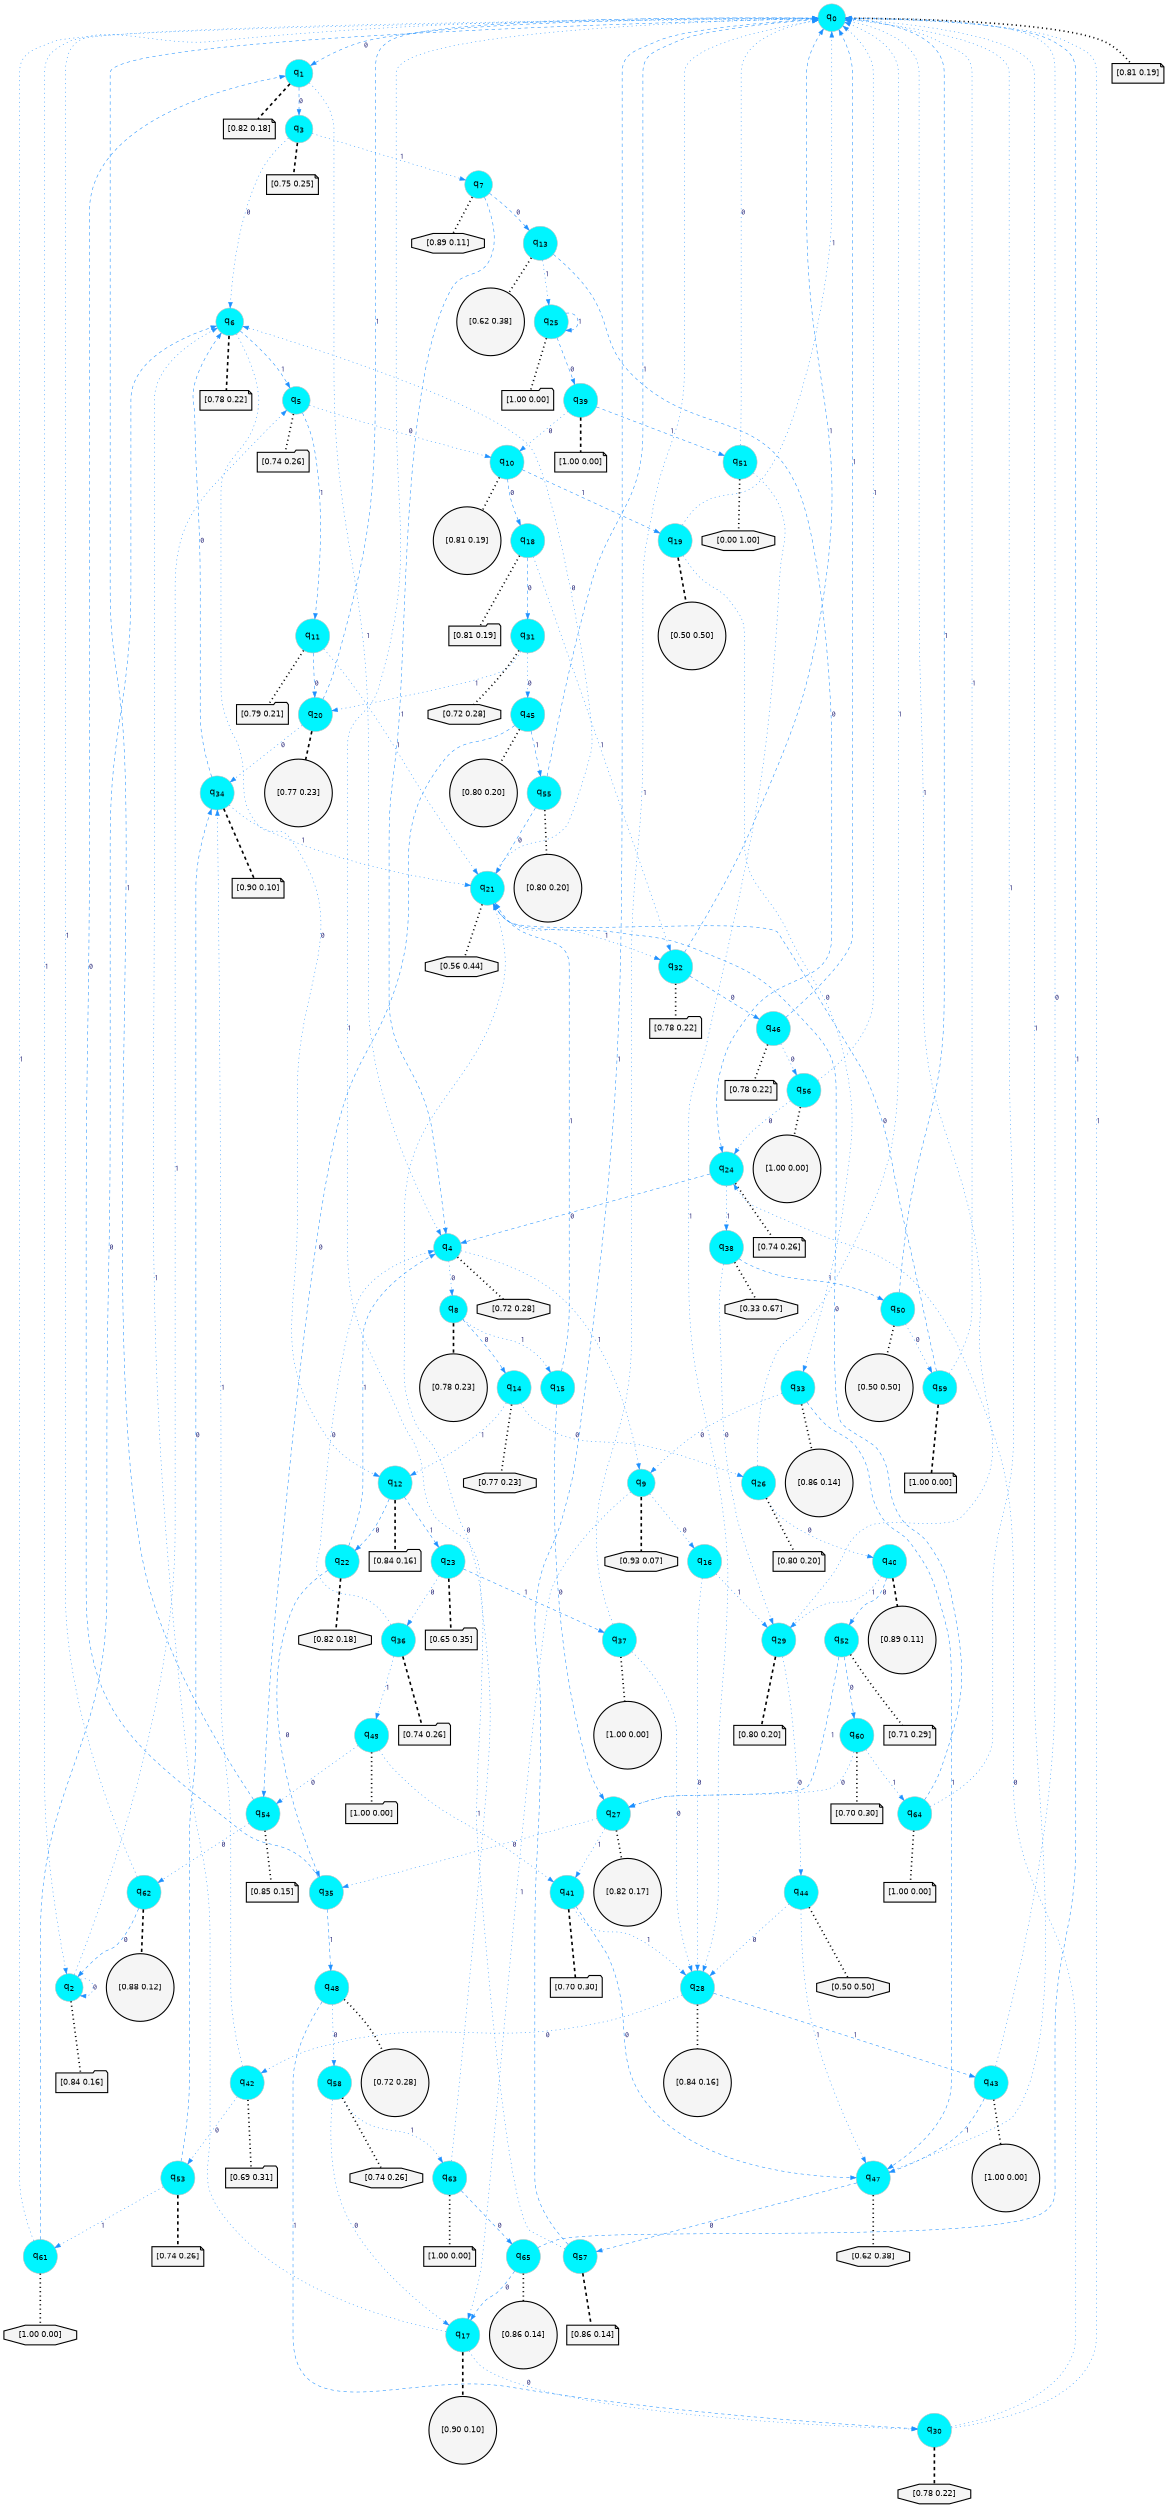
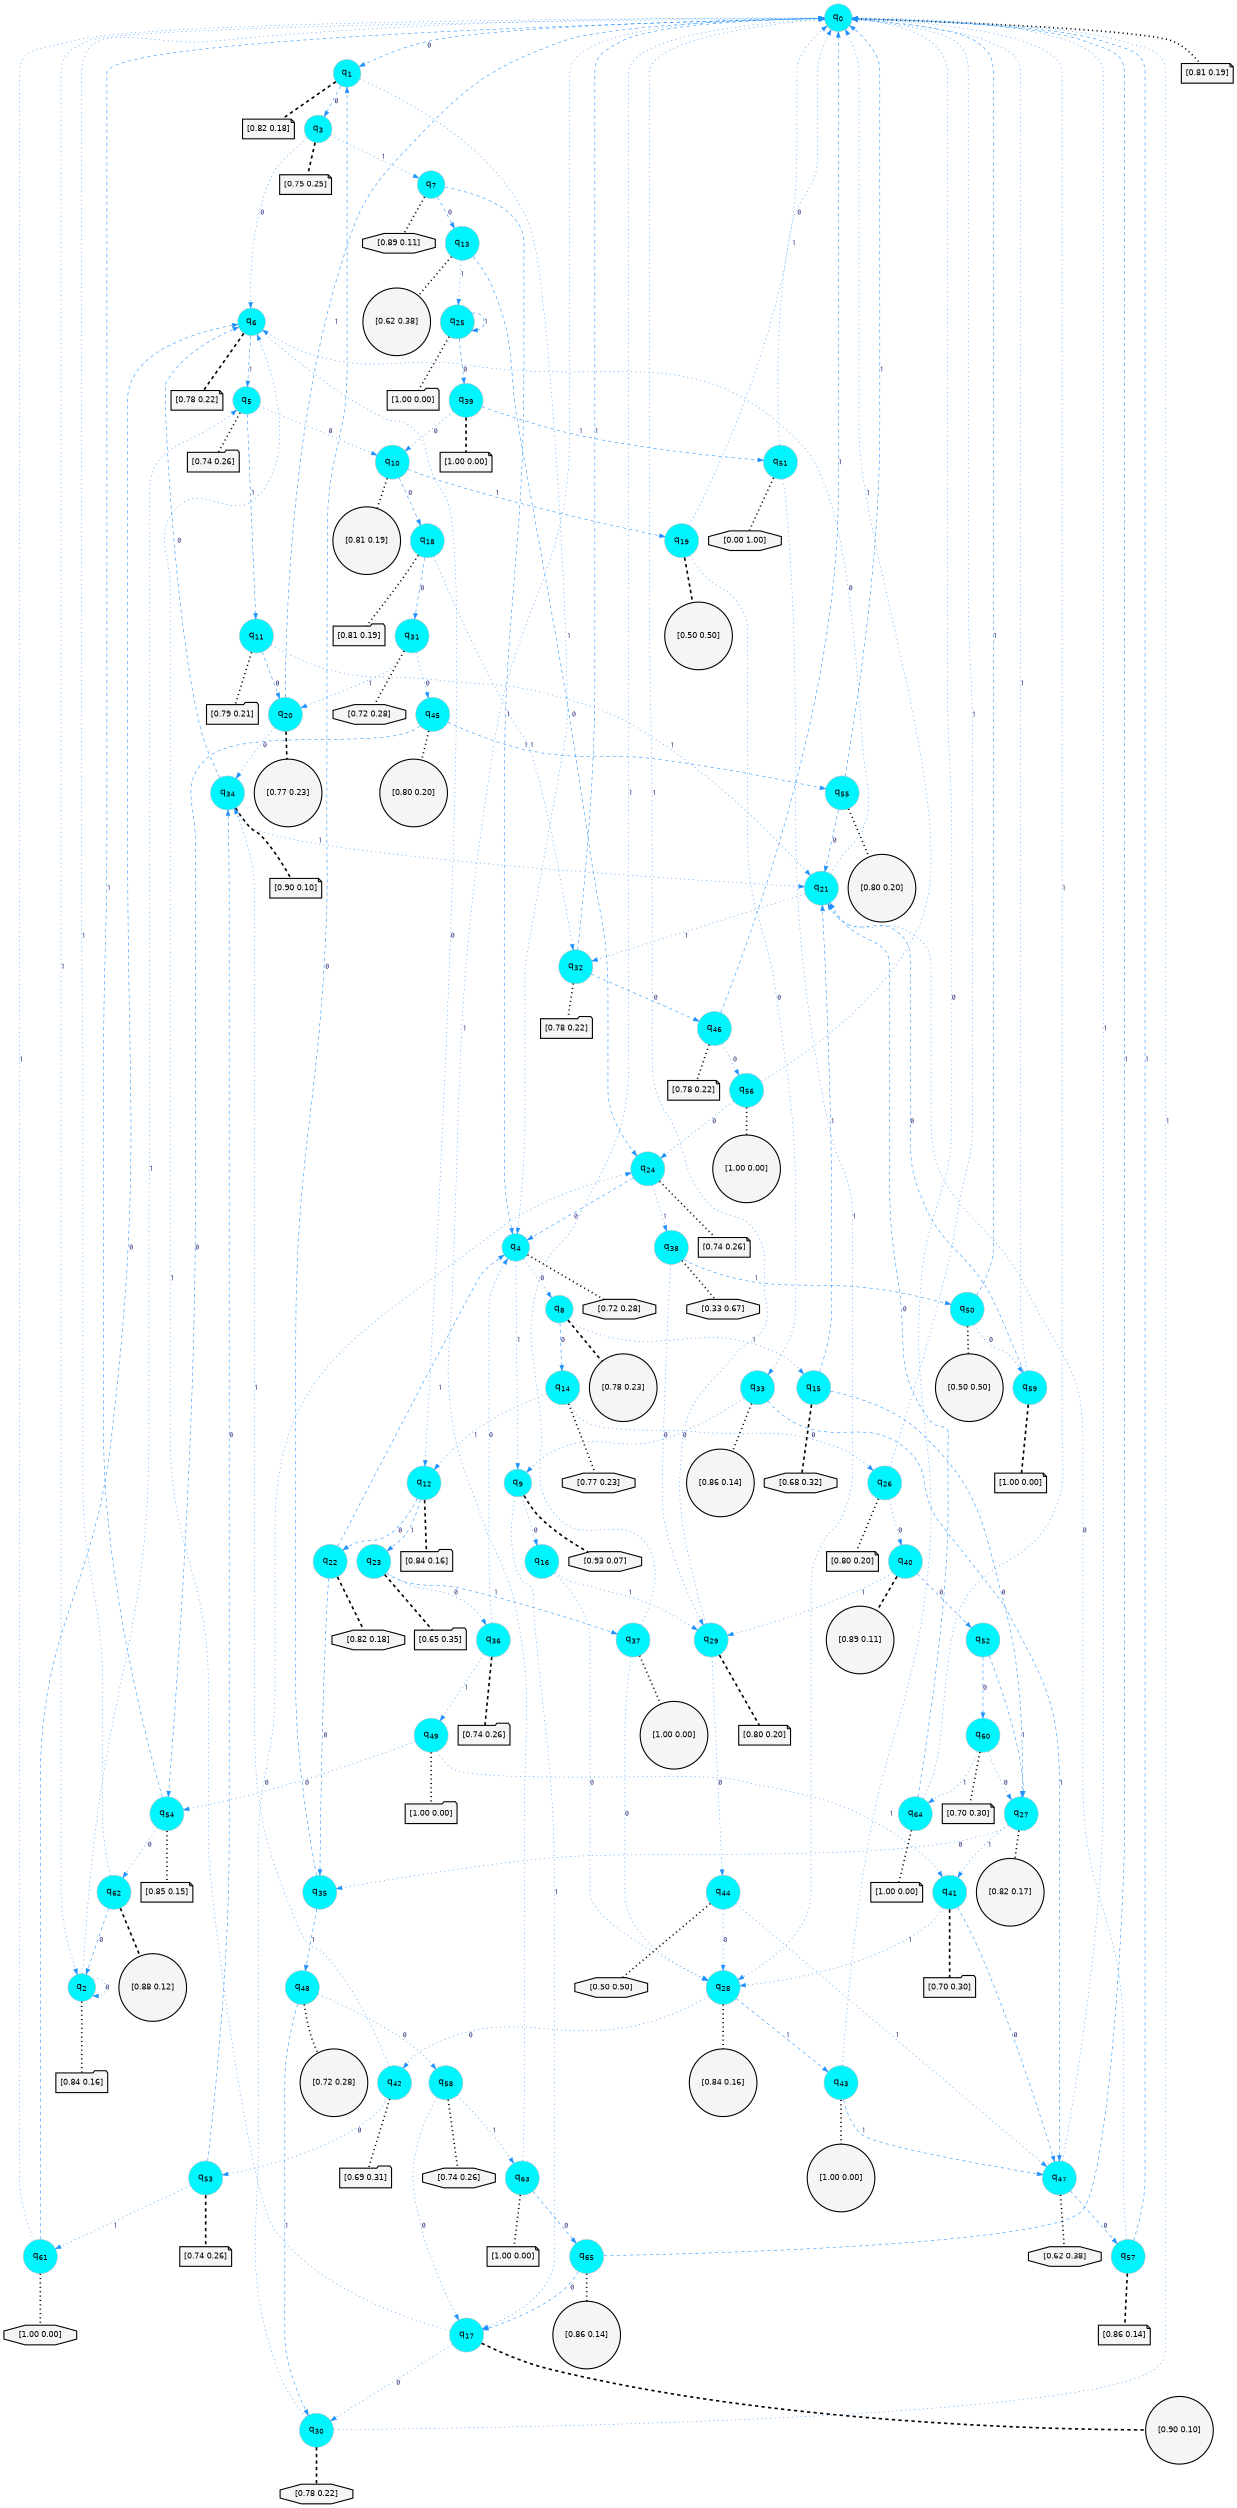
(462, 967) -> none
none -> (801, 1483)
(910, 1735) -> none
